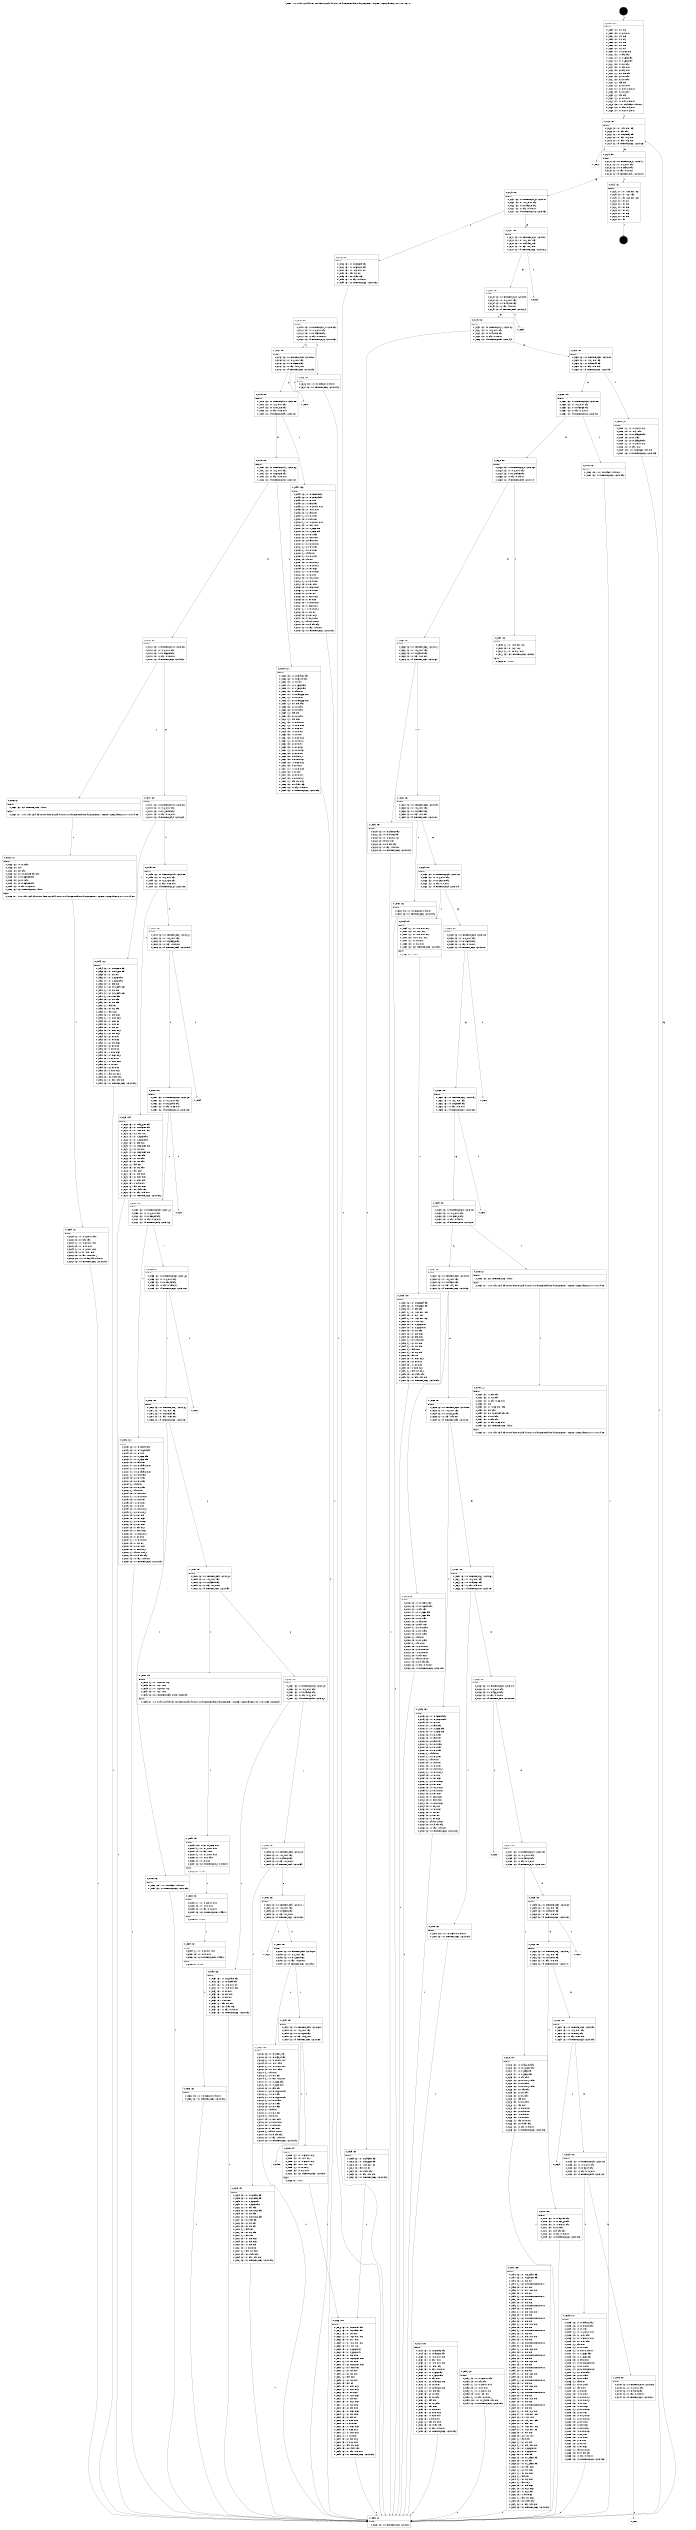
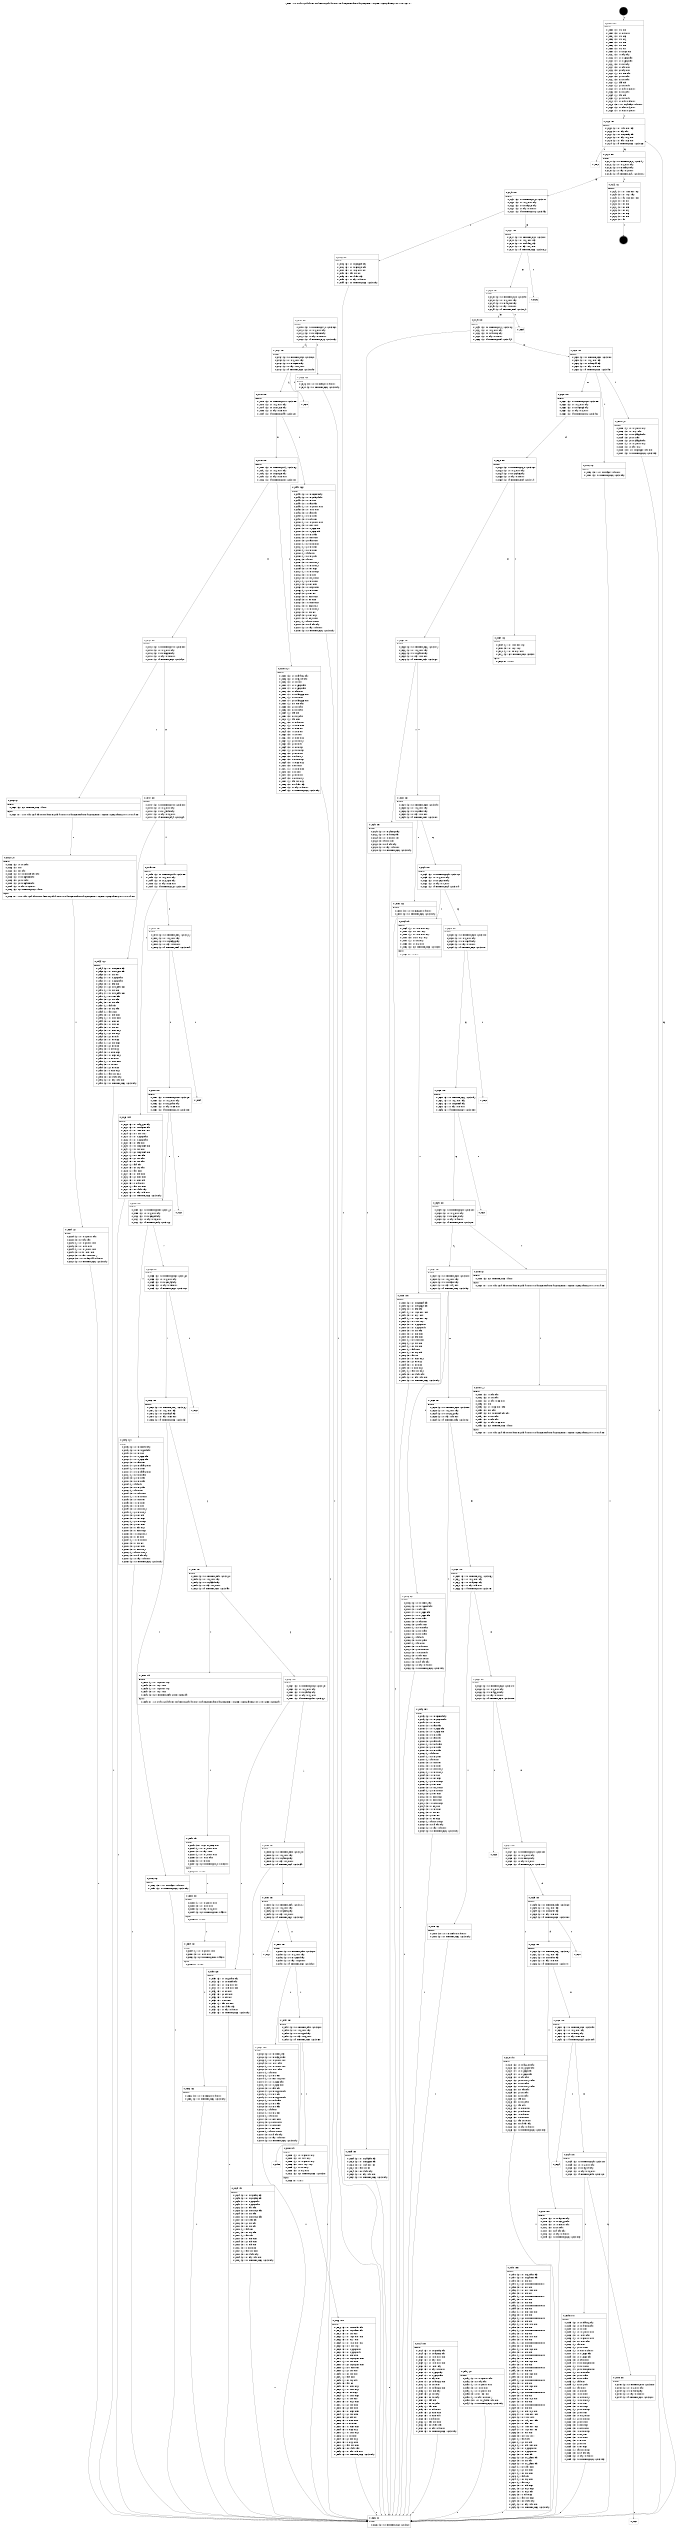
(592, 439) -> (604, 417)
(362, 2249) -> (386, 2347)
